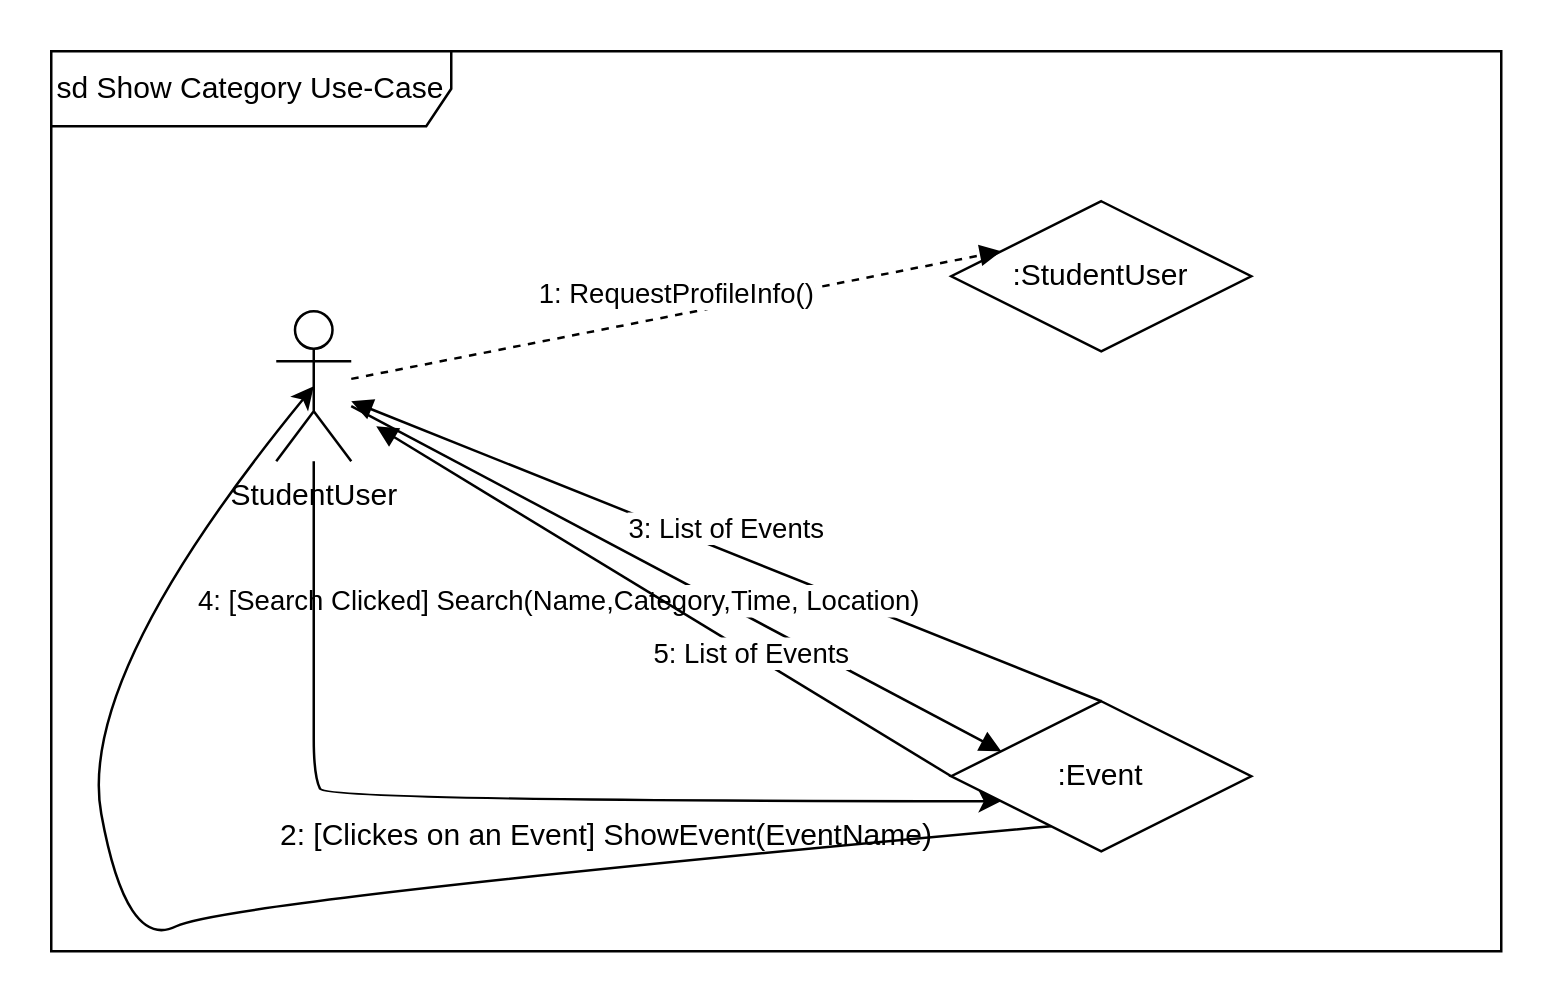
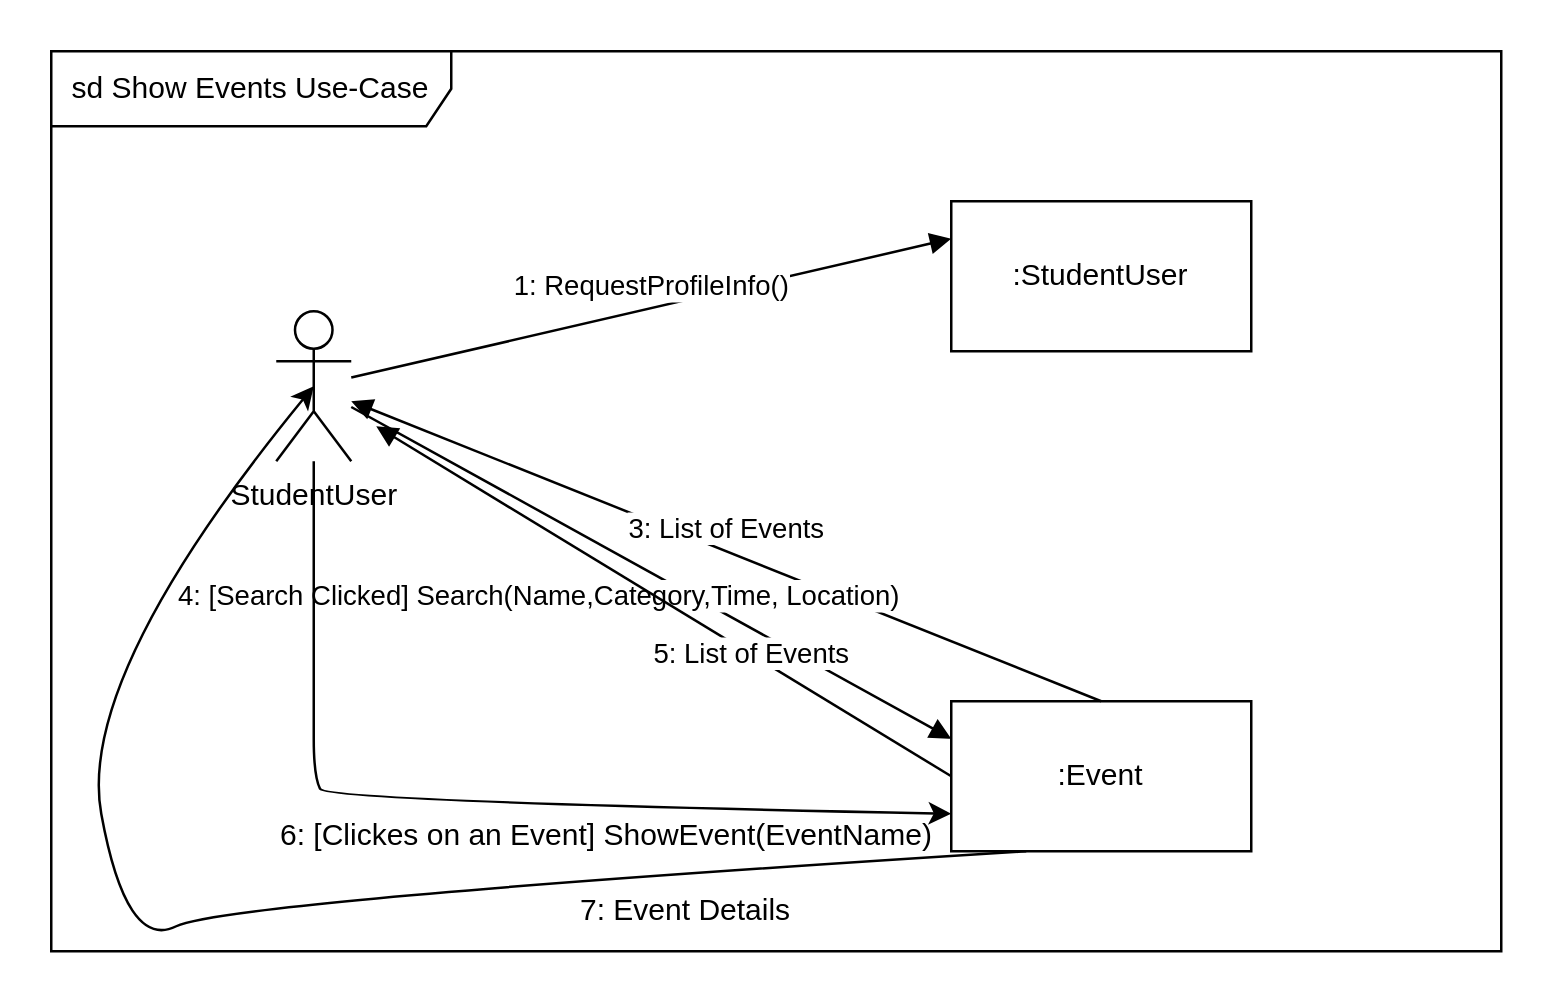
(251, 89) -> (251, 89)
(1101, 276) -> (1101, 276)
(529, 344) -> (514, 340)
(1101, 776) -> (1101, 776)
(628, 837) -> (628, 837)
none -> (701, 914)
